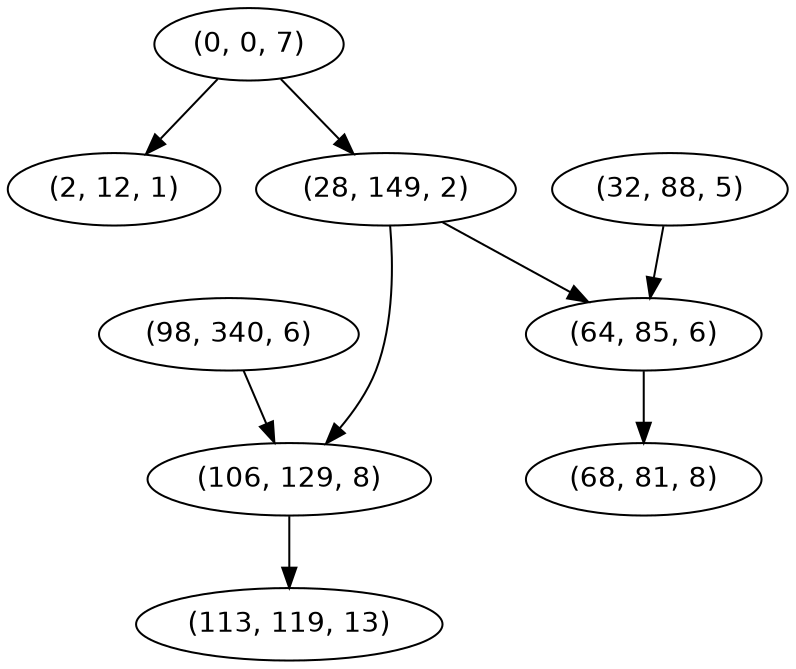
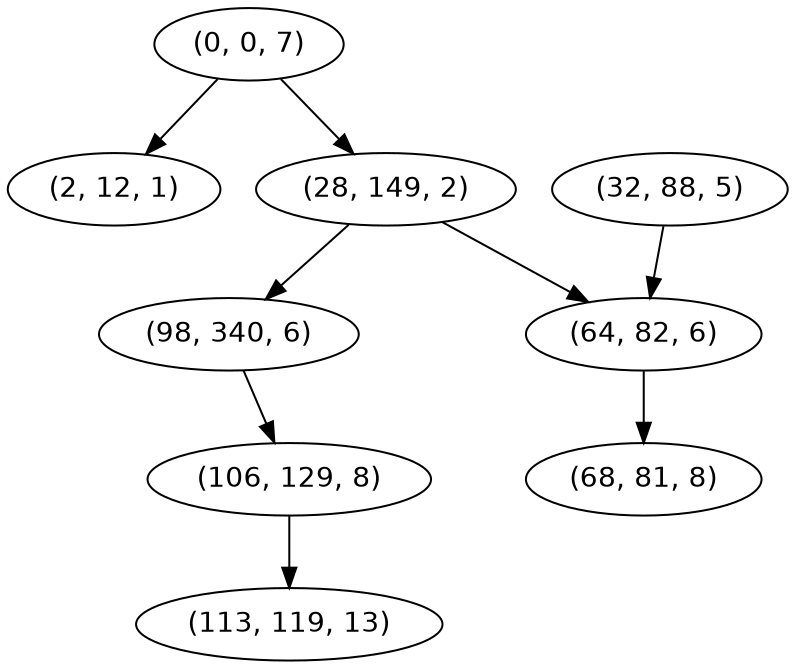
(386, 333) -> (315, 255)
(644, 334) -> (644, 334)
